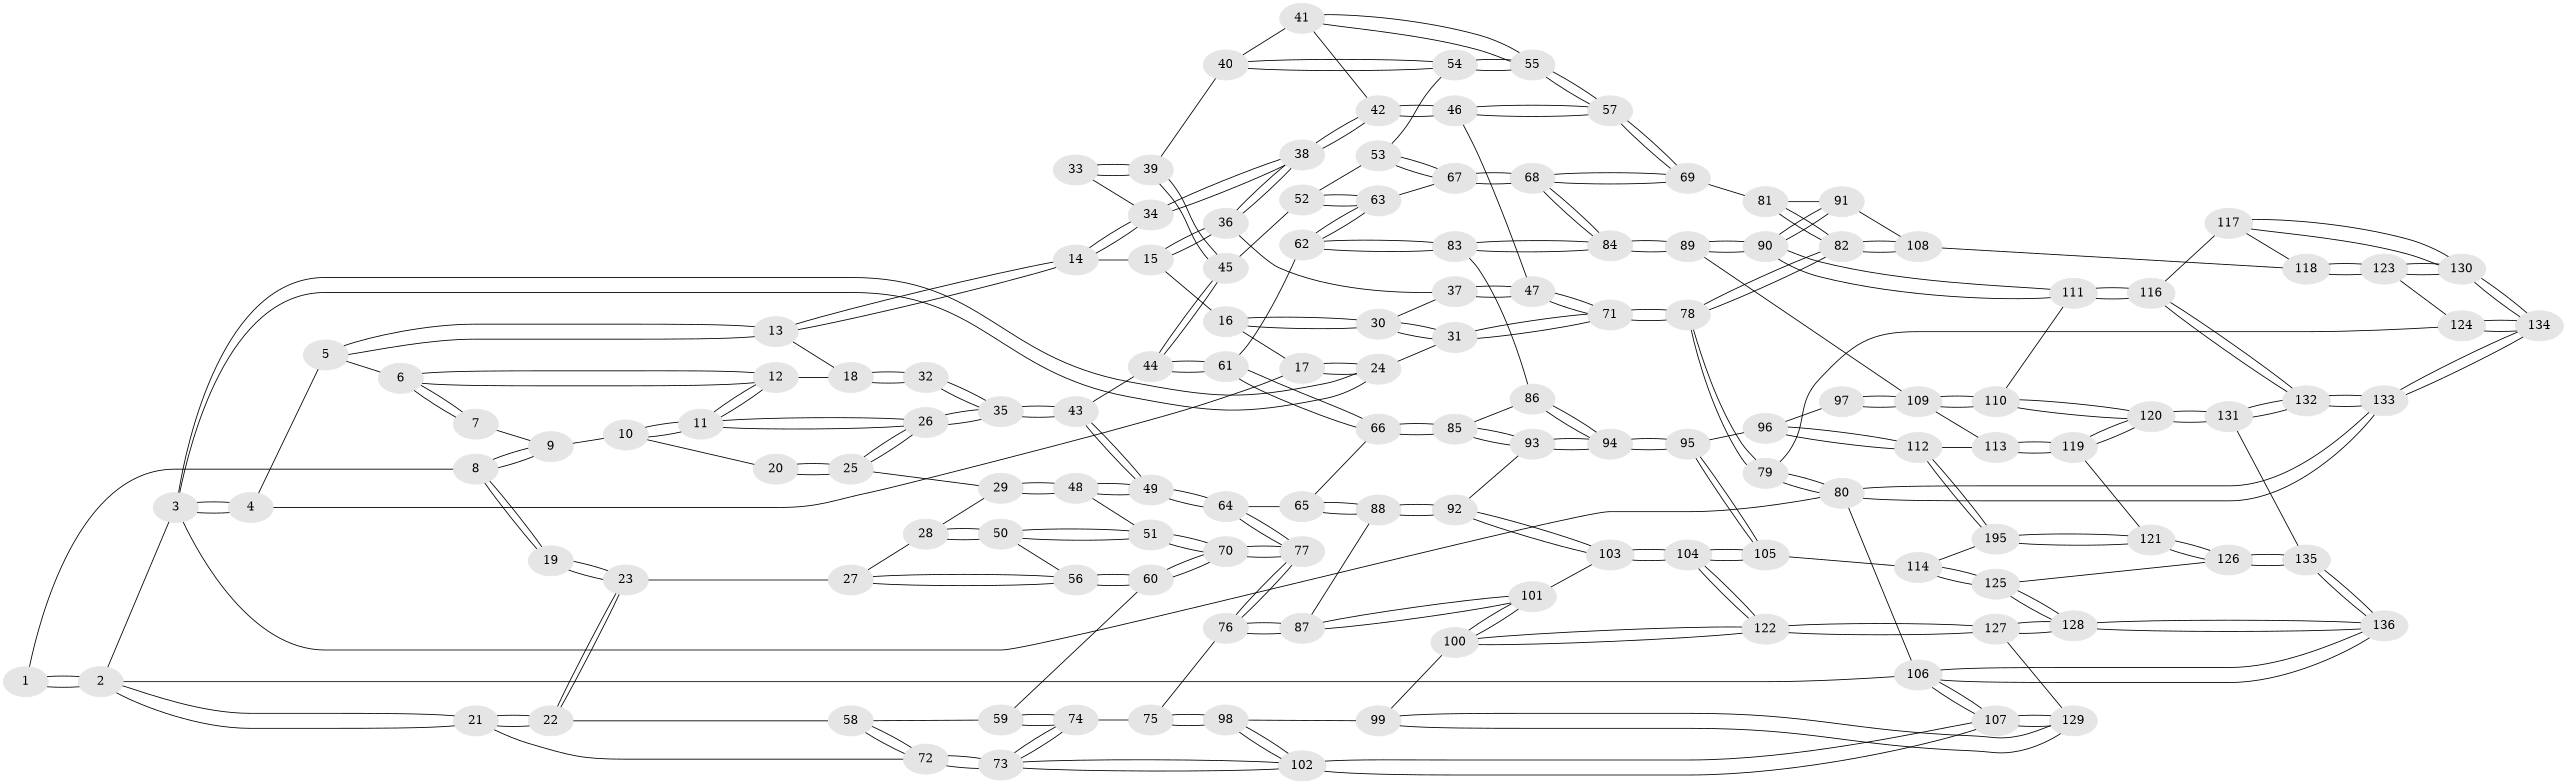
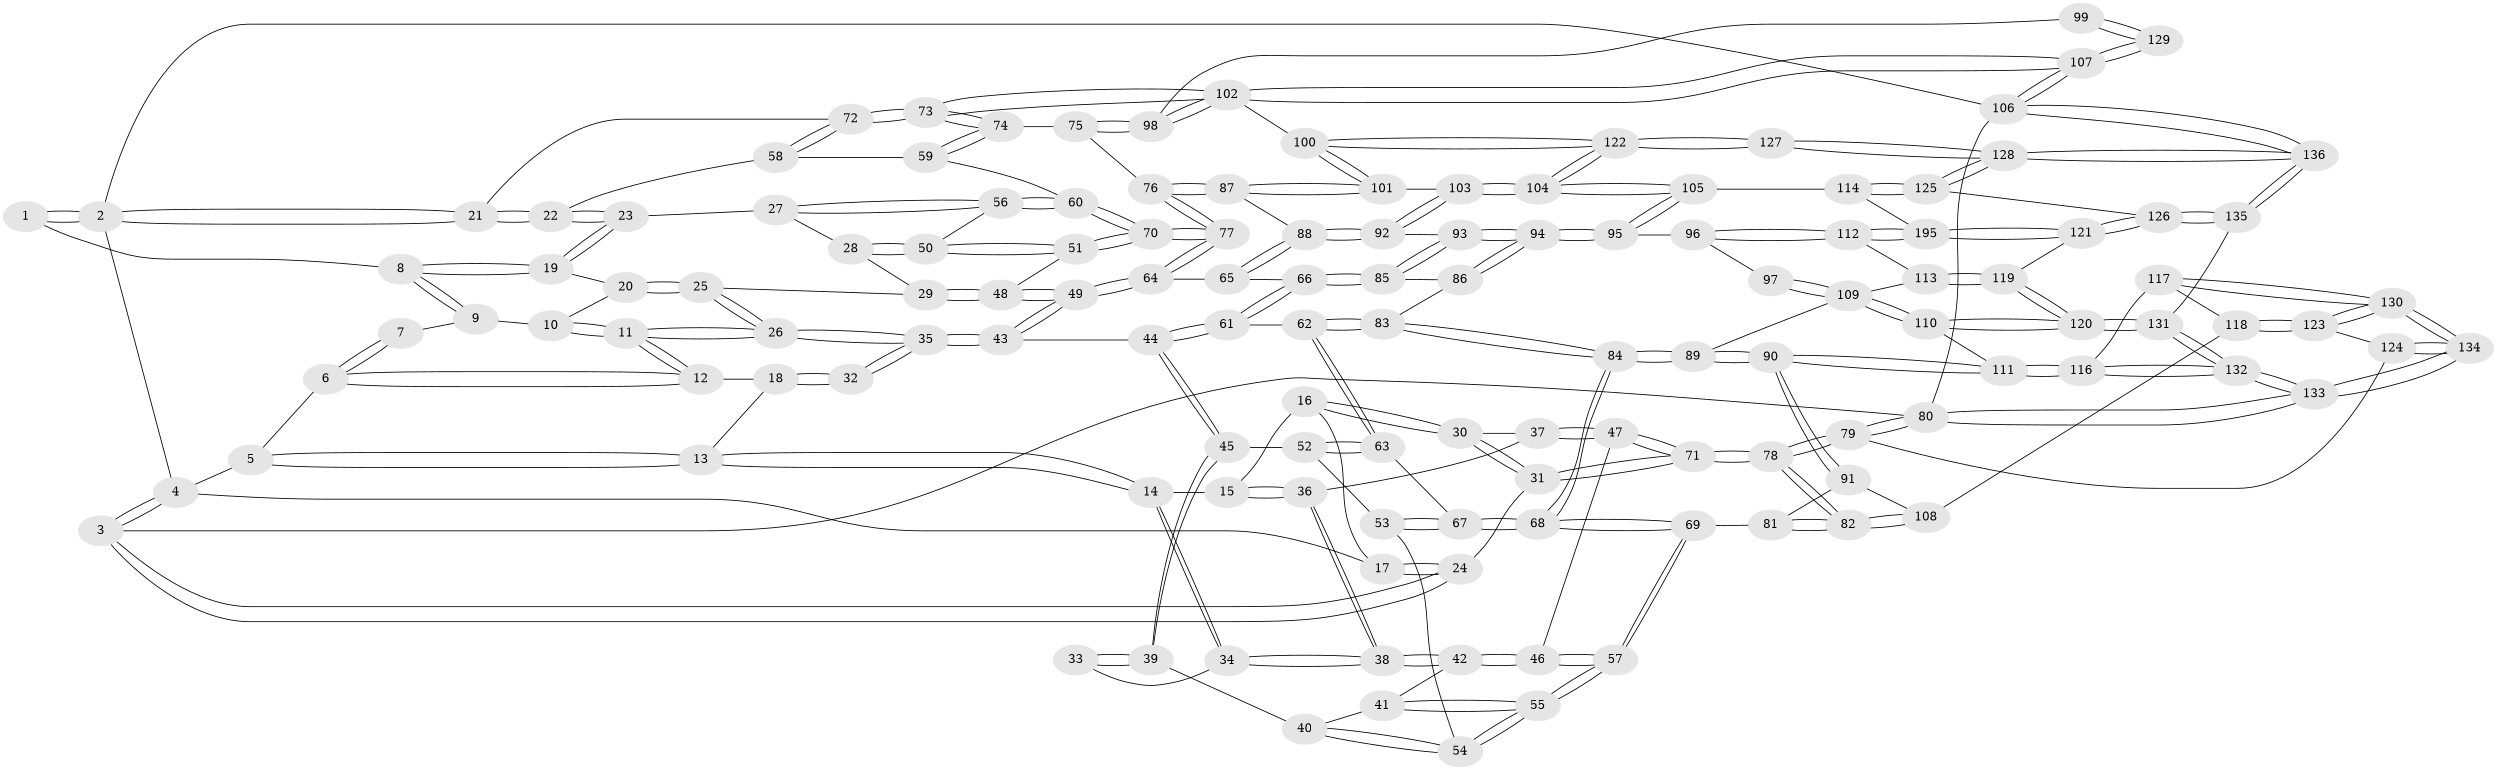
none -> (588, 278)
(138, 595) -> (138, 355)
(2035, 675) -> none
(1412, 687) -> (1266, 119)
